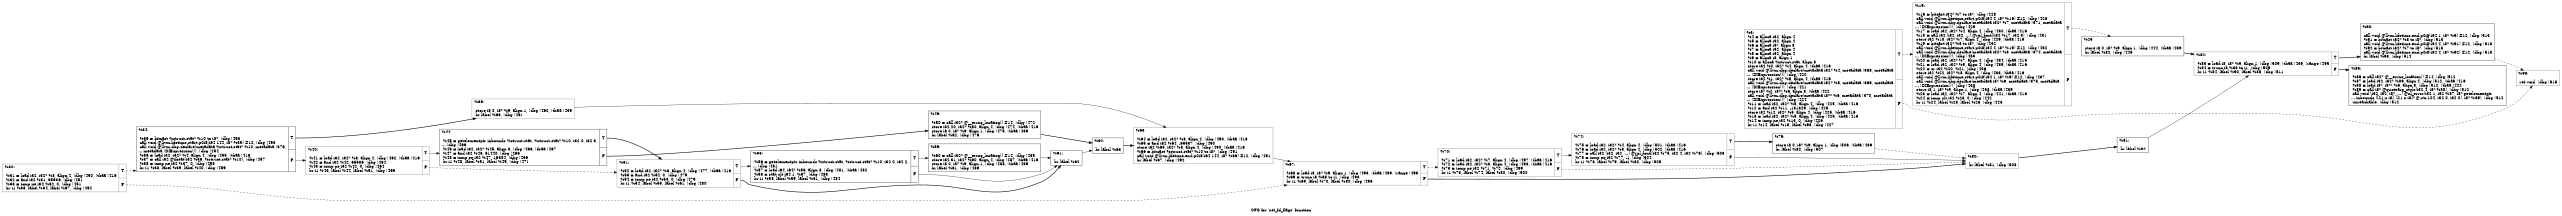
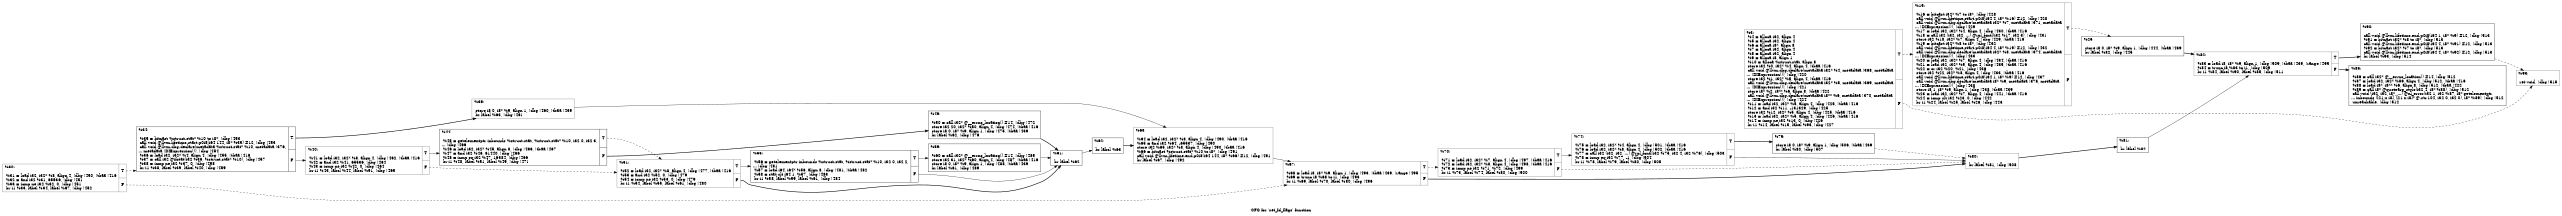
(1065, 138) -> (1049, 143)
(634, 144) -> (634, 144)
(347, 162) -> (347, 162)
